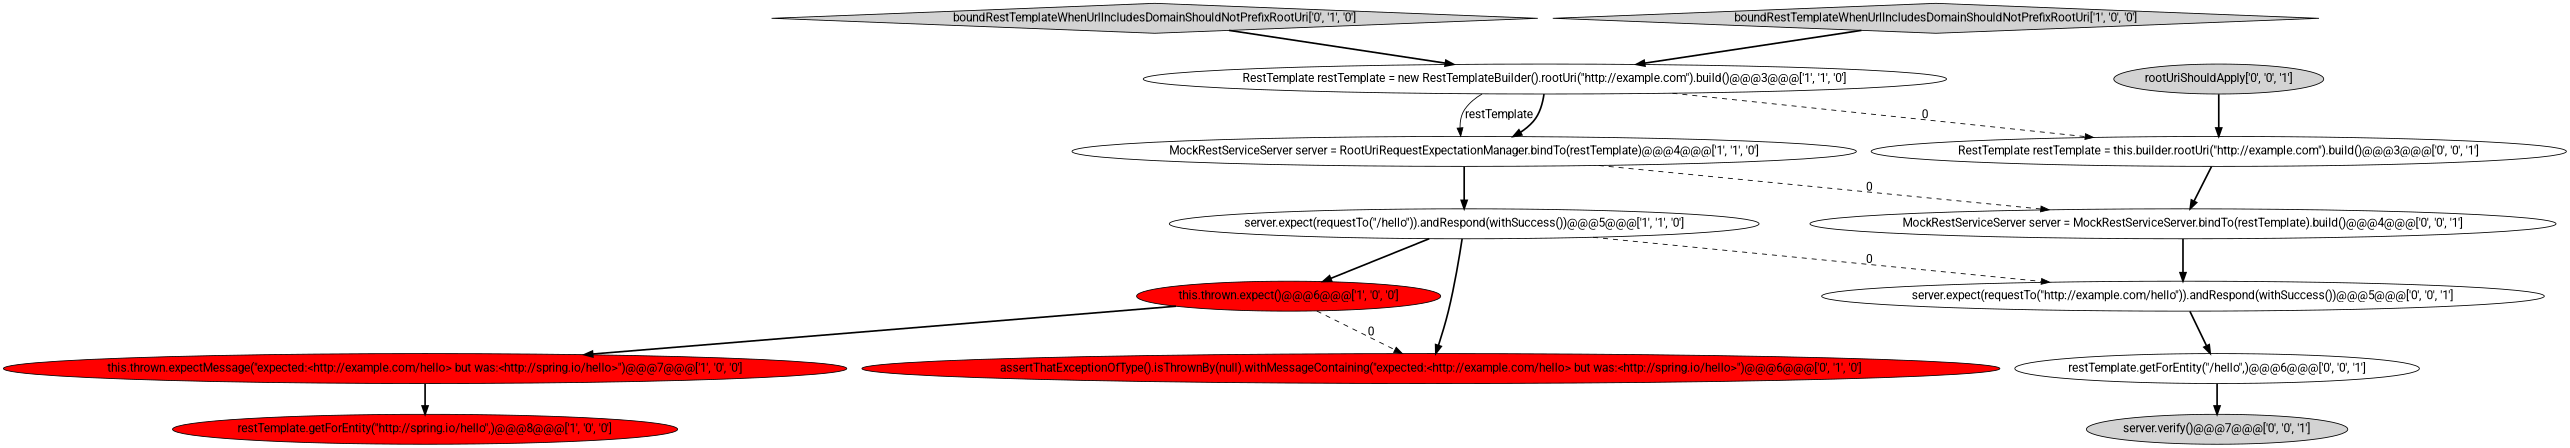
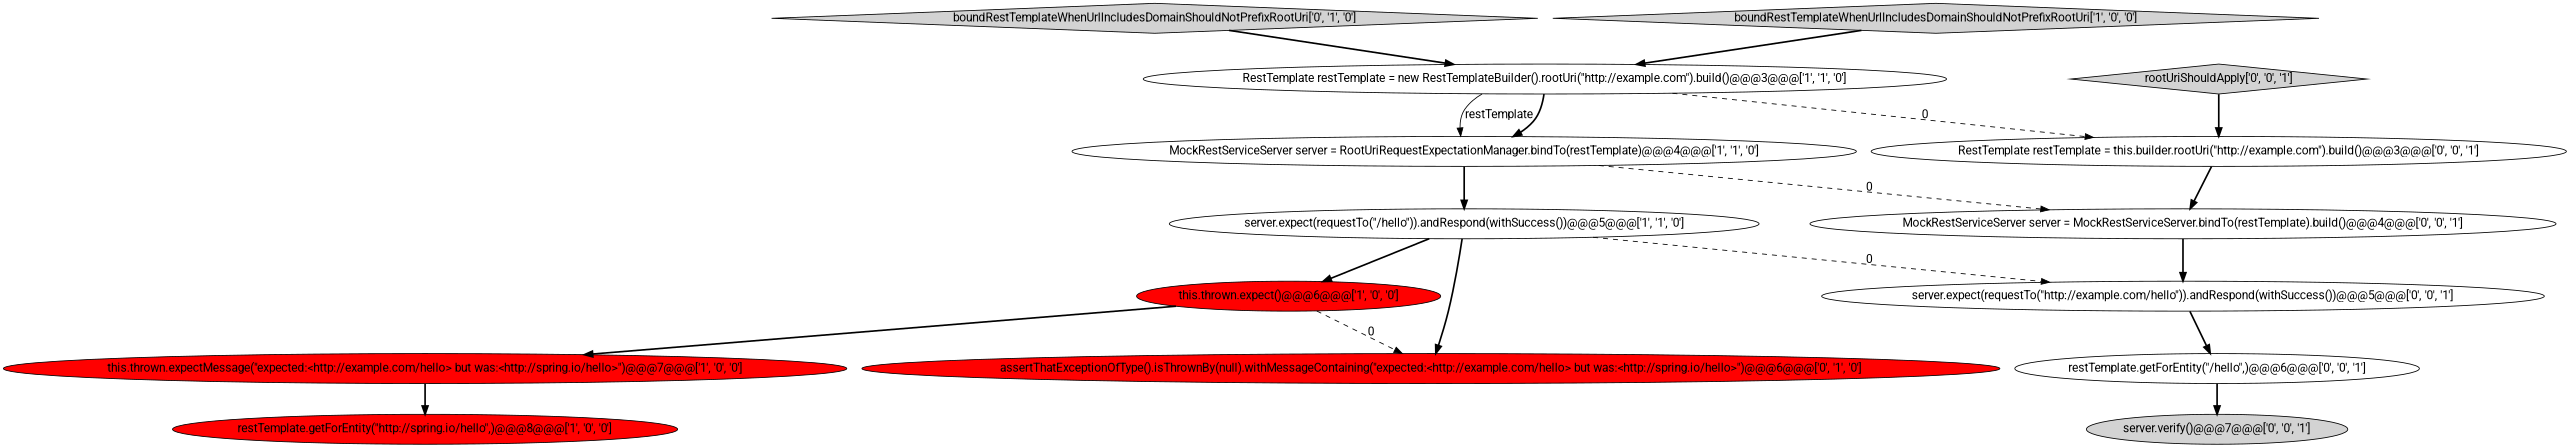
(2219, 79) -> (2219, 79)
